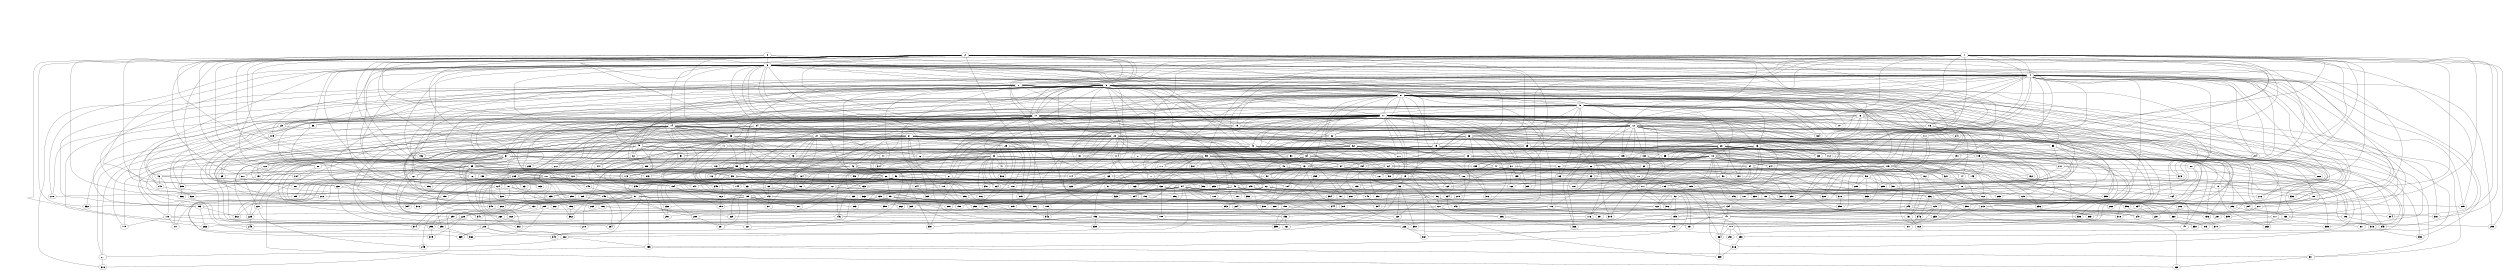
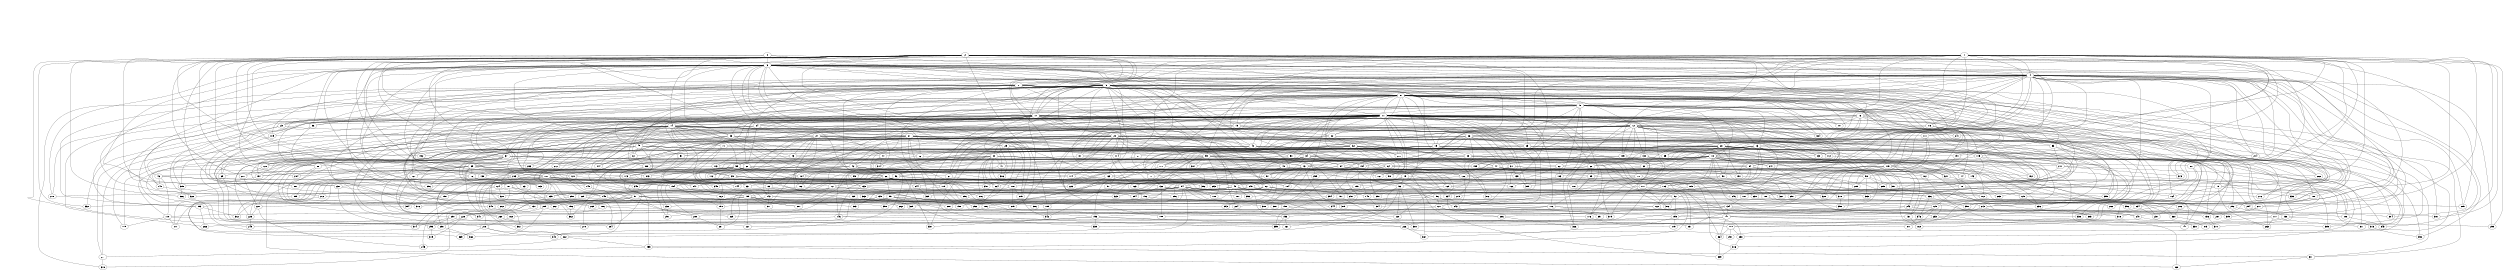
(922, 110) -> none
